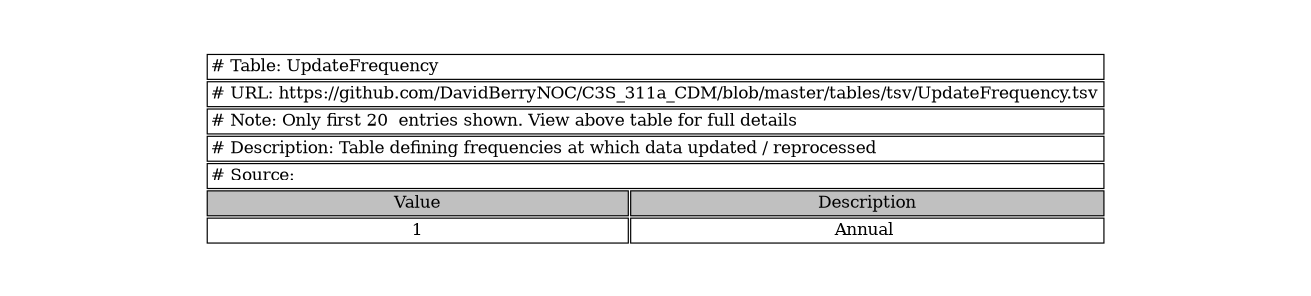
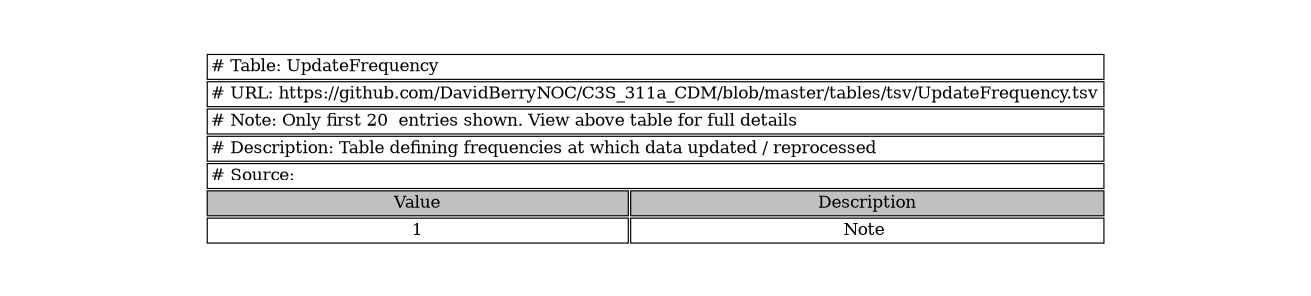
(867, 230) -> (867, 230)
